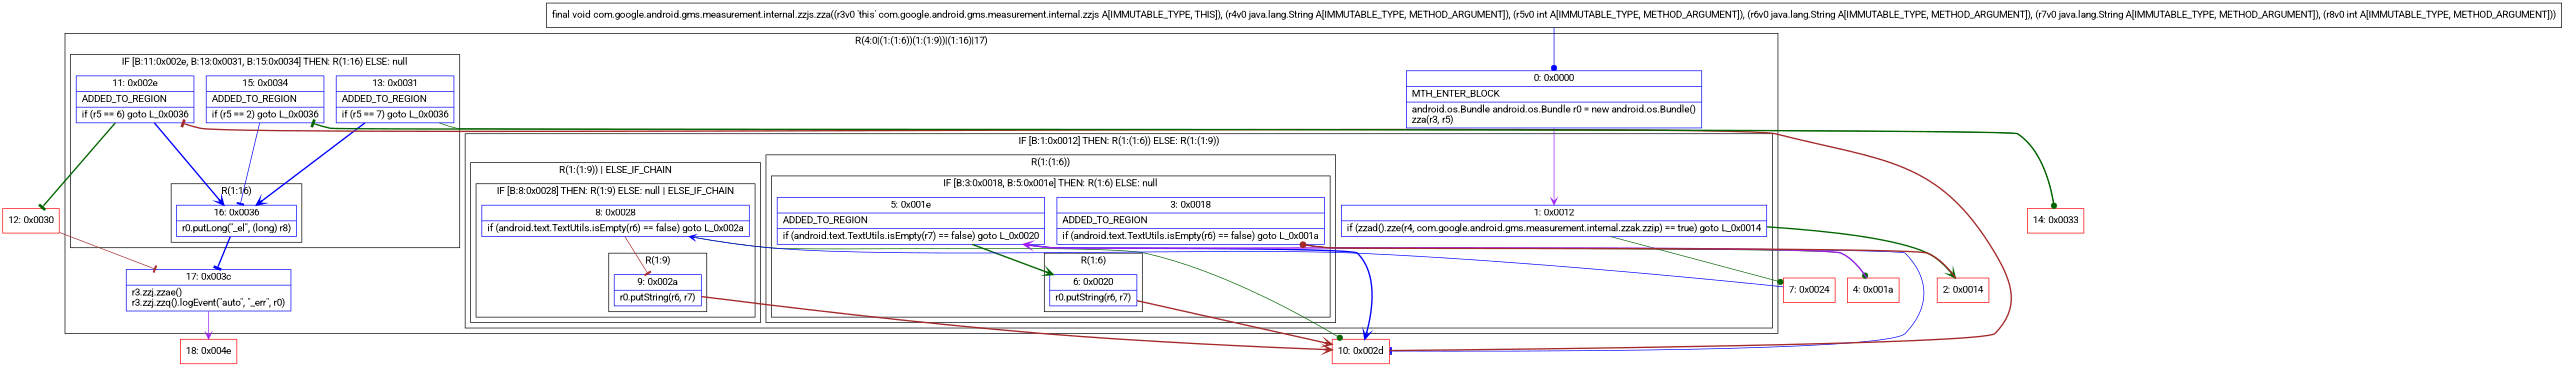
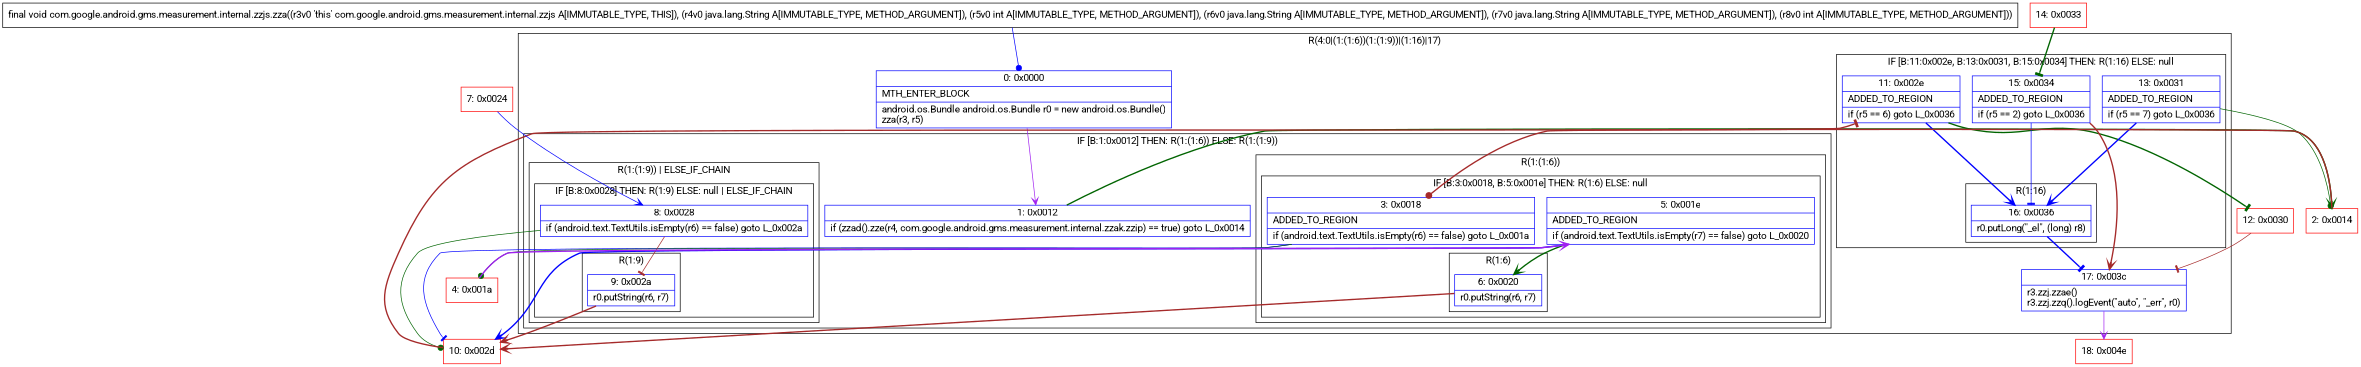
(1268, 130) -> (2286, 126)
none -> (2116, 190)
(1694, 259) -> none
